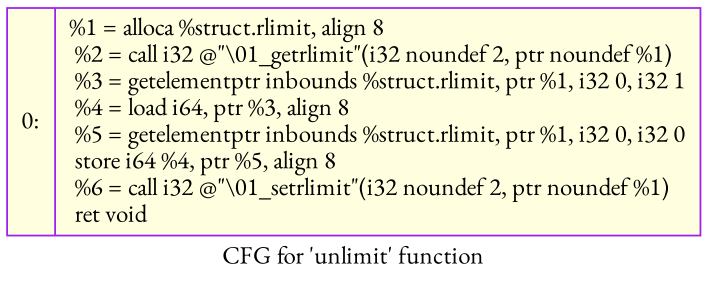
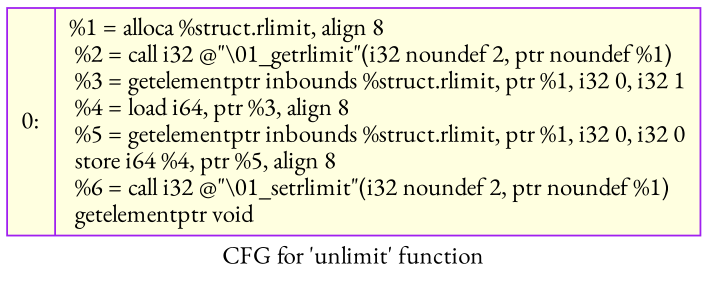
(108, 214) -> (162, 214)
